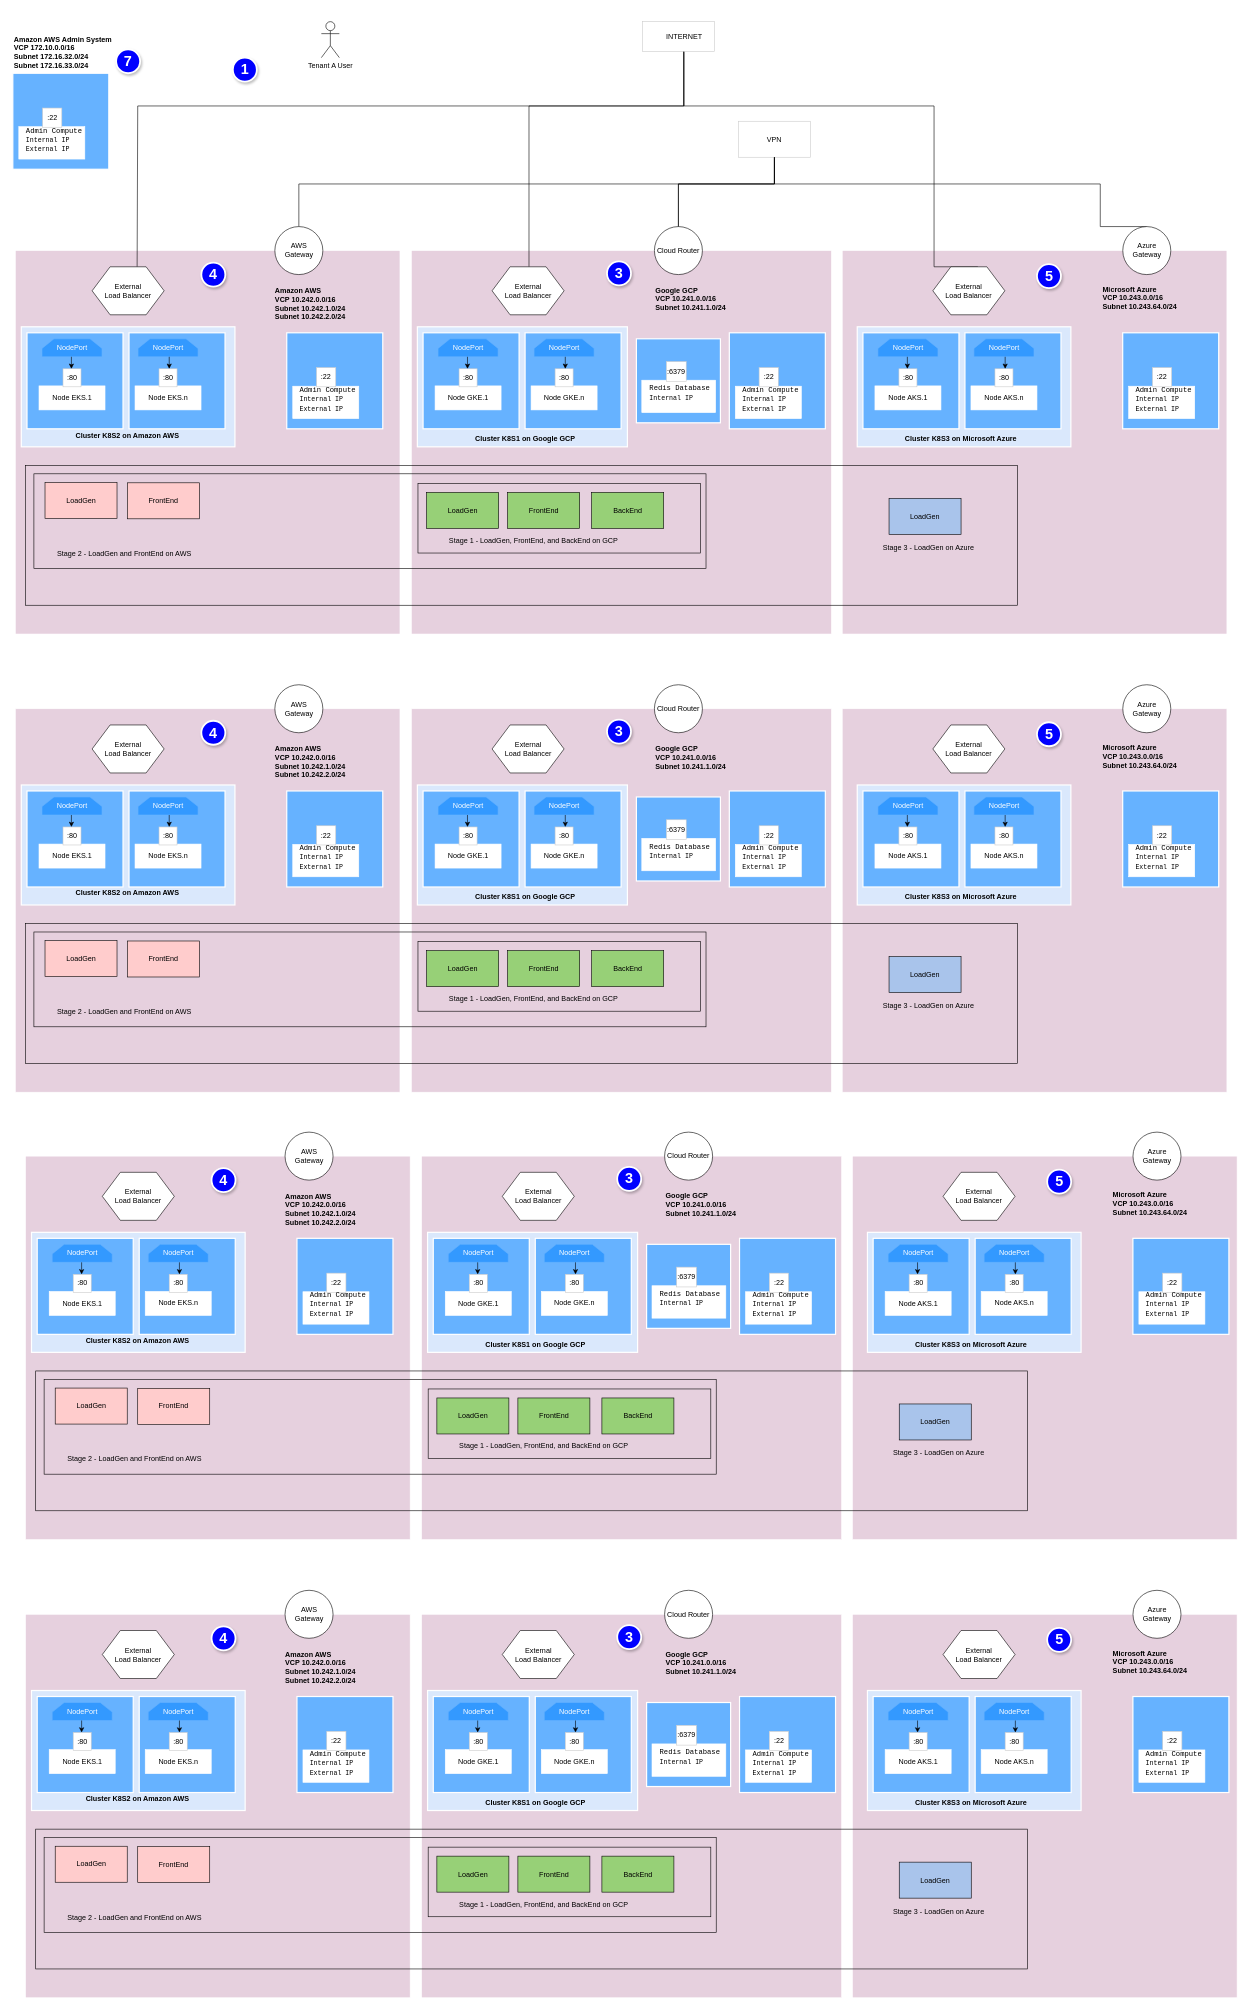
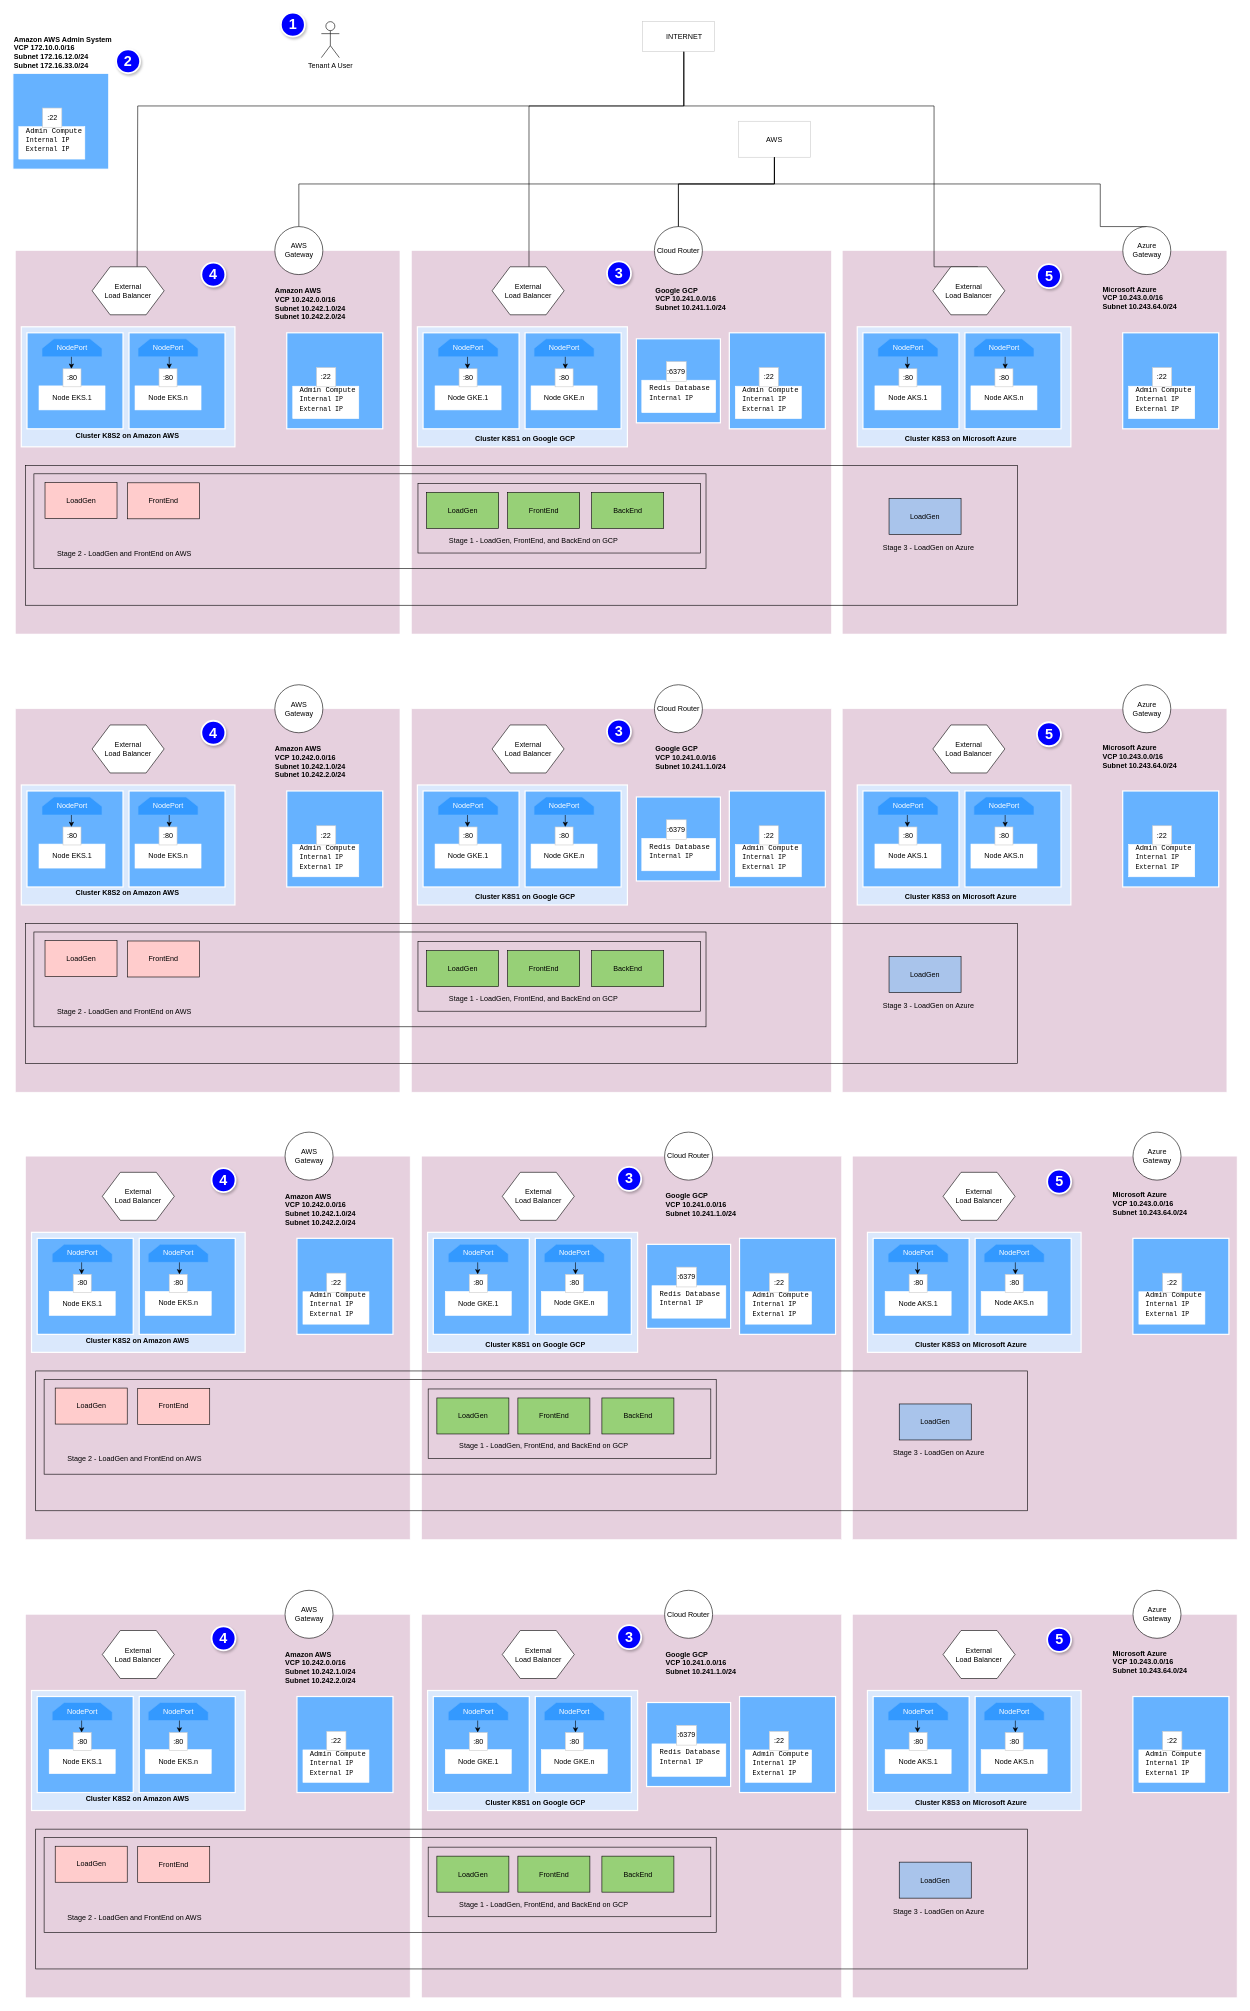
(57, 53) -> (57, 53)
(128, 62) -> (128, 62)
(245, 70) -> (293, 25)
(774, 140) -> (774, 140)
